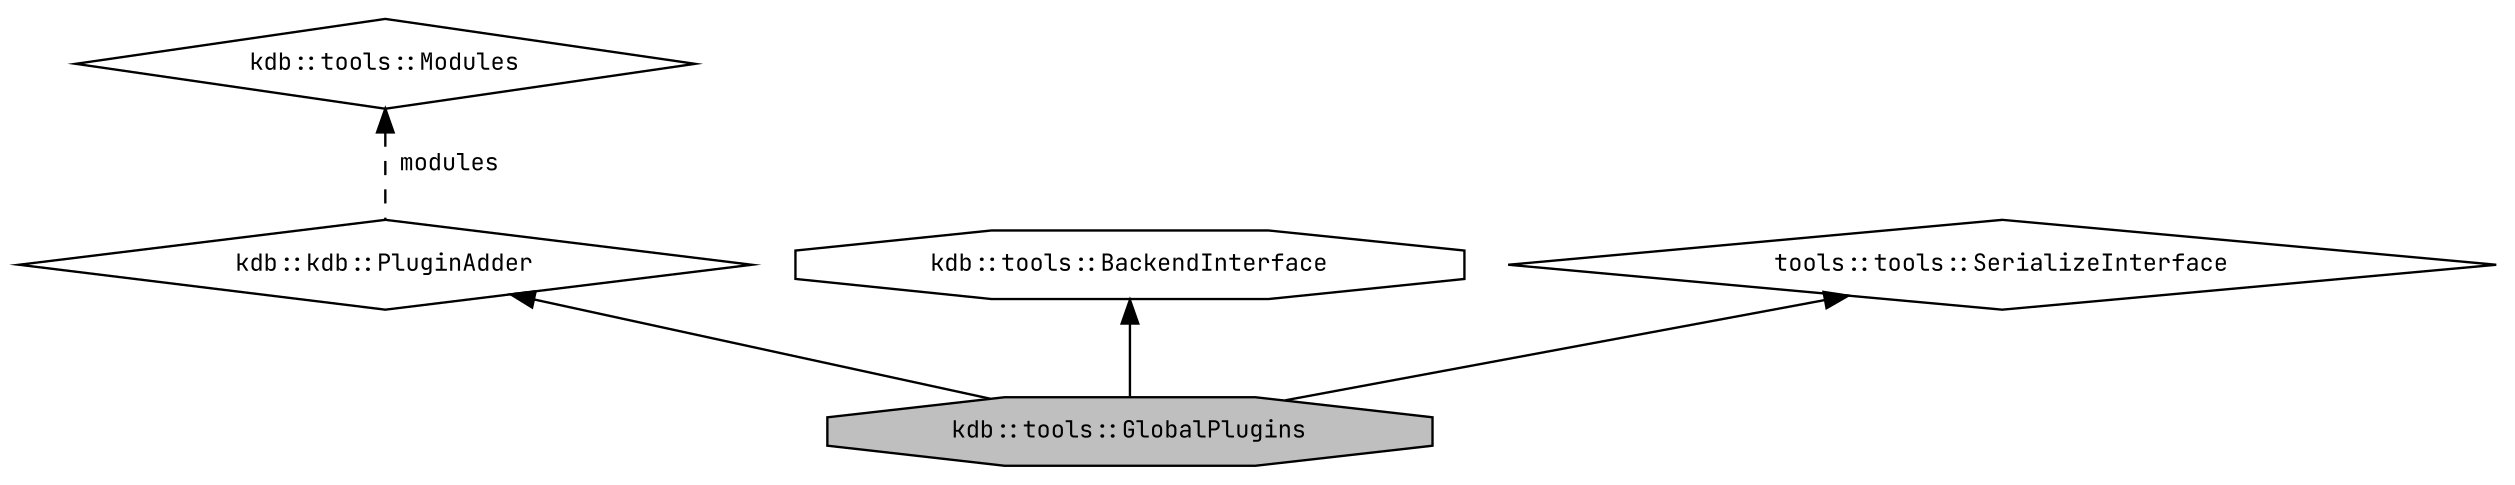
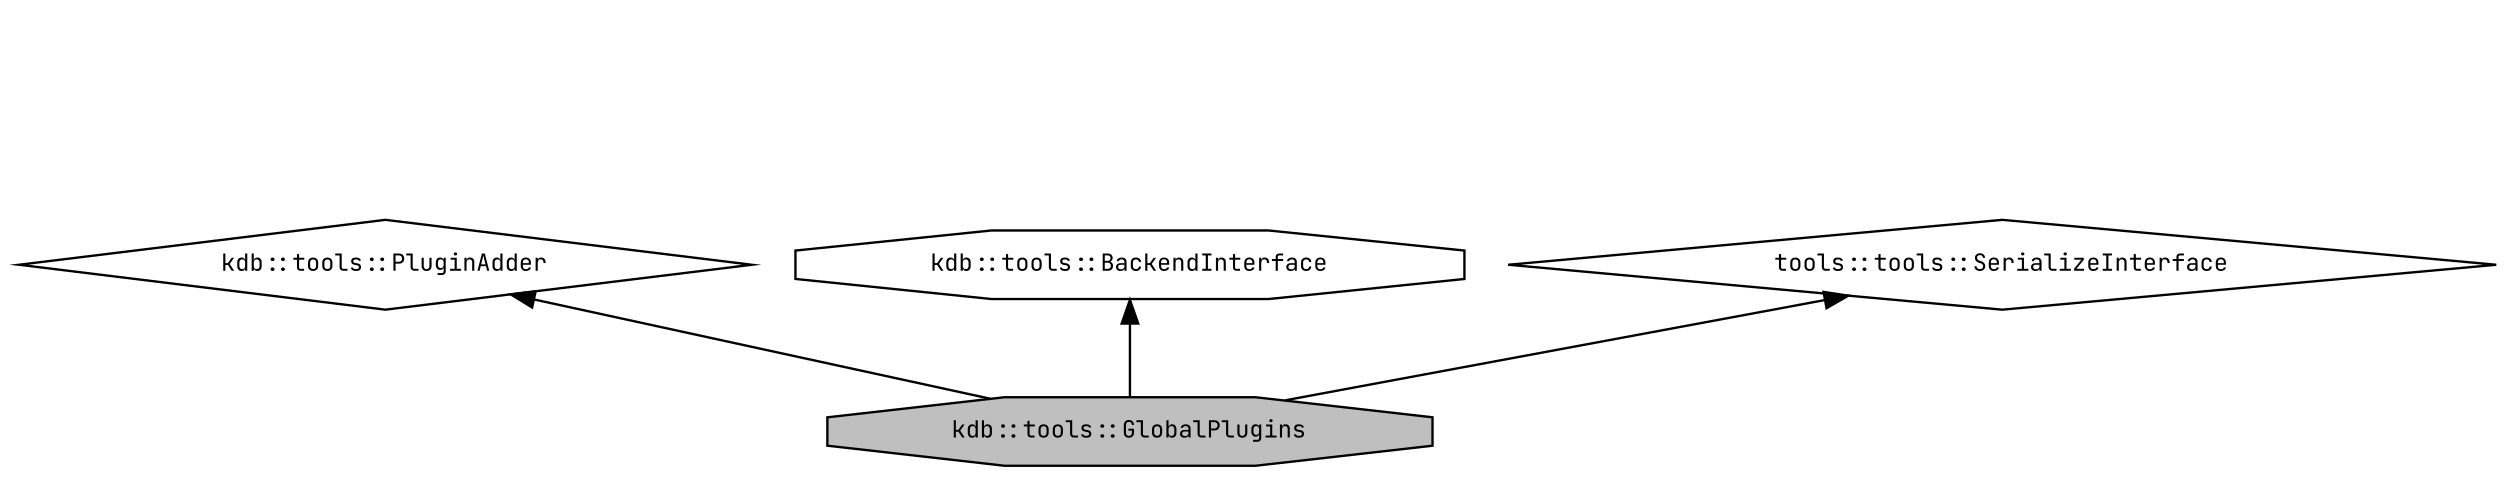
(385, 64) -> none
(385, 265) -> (385, 265)
